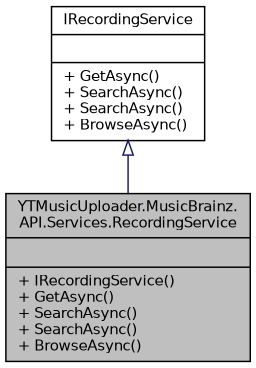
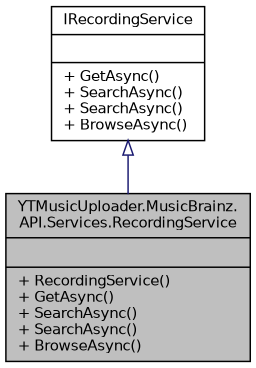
(96, 281) -> (94, 281)
